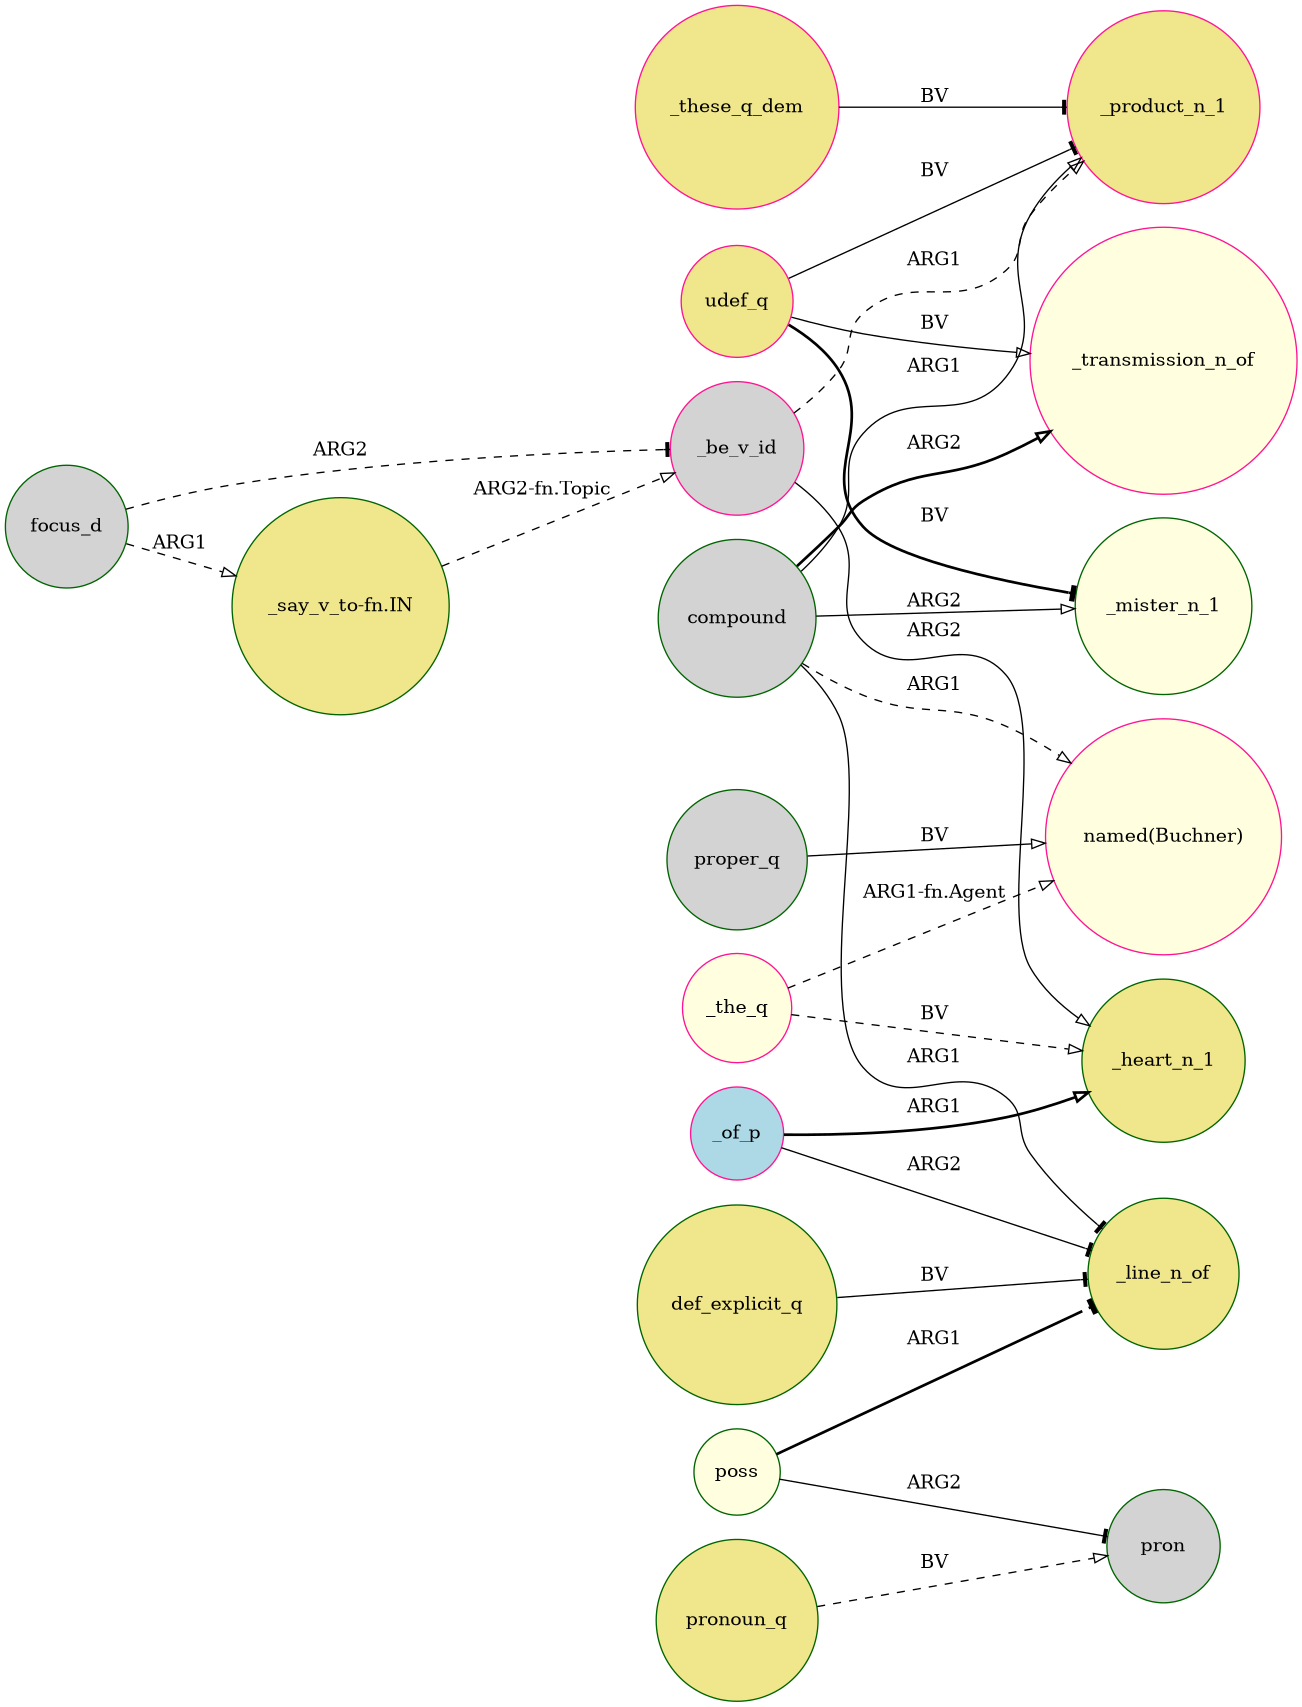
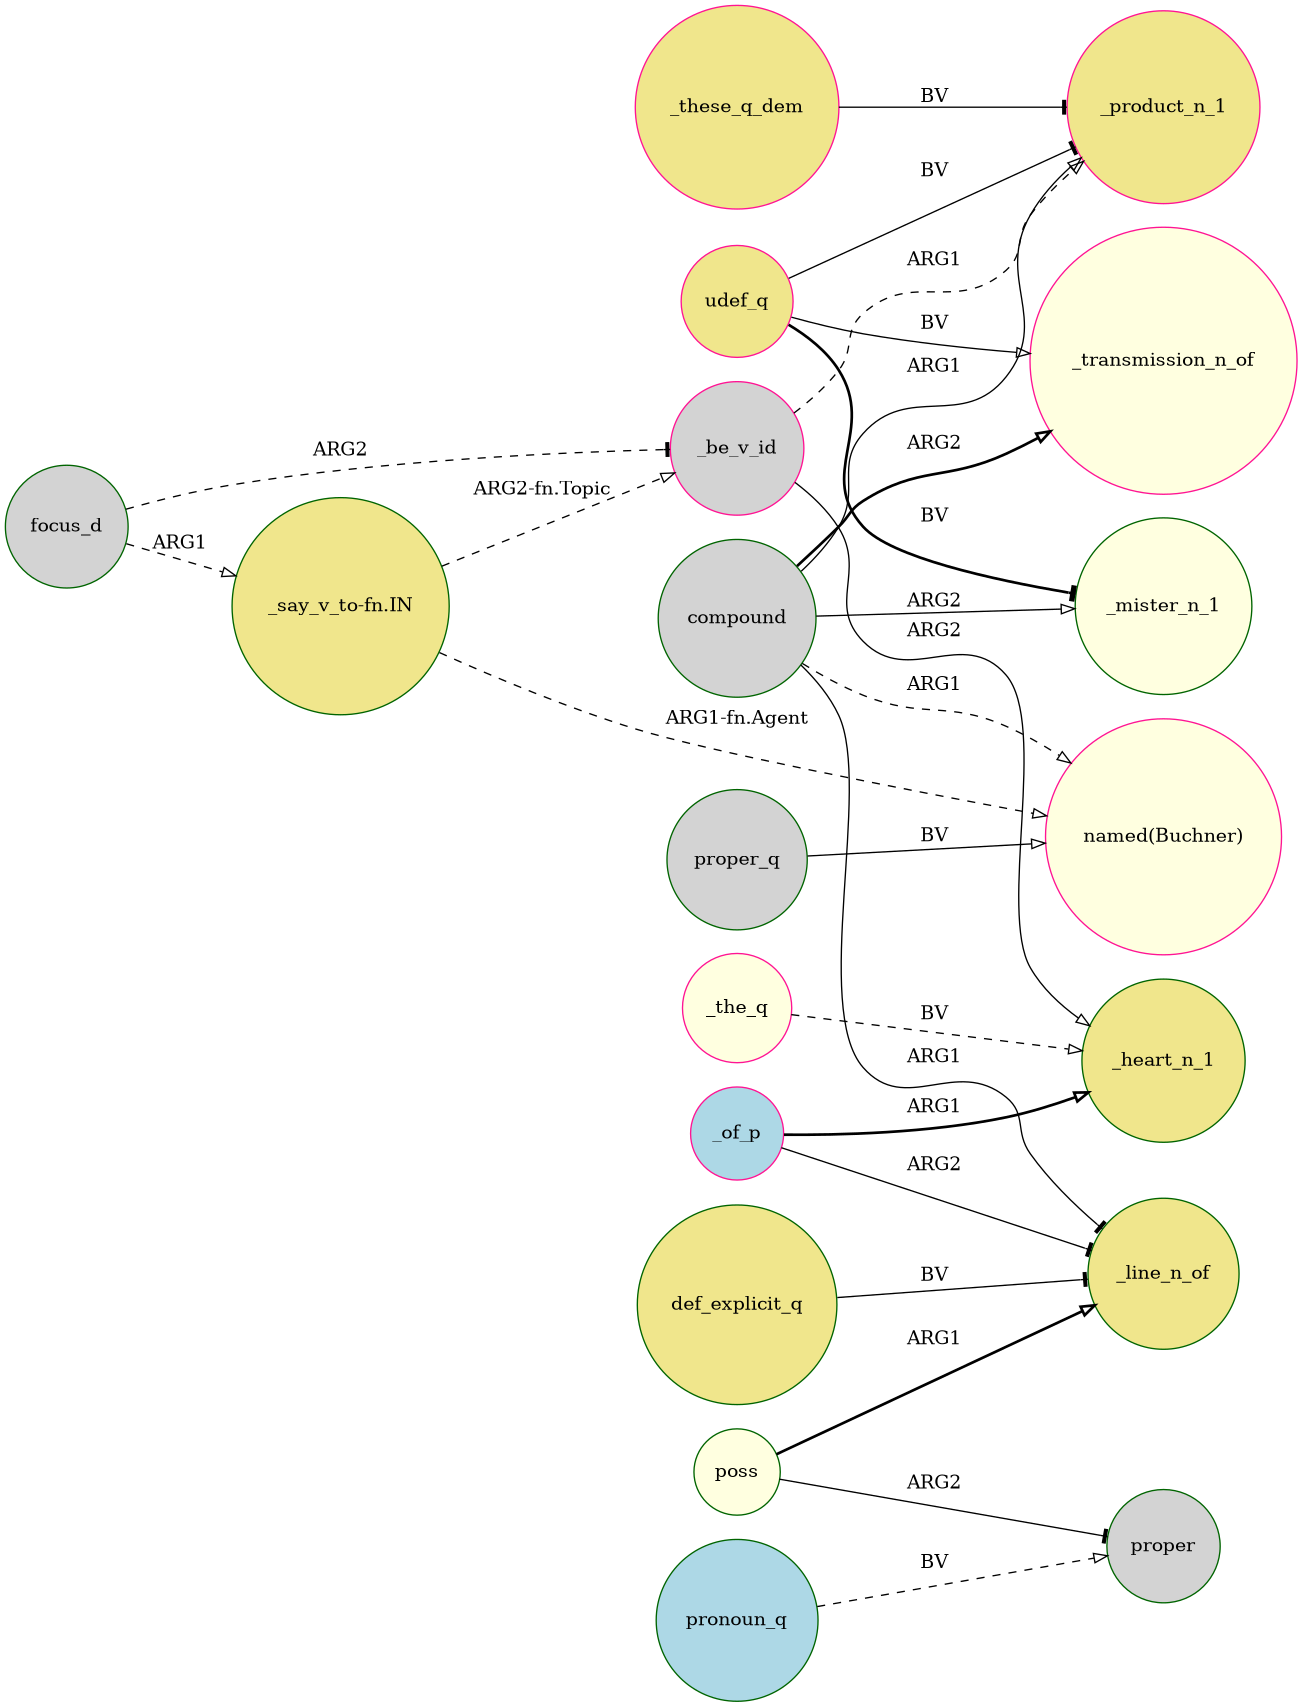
(914, 937) -> (731, 753)
(929, 1383) -> (929, 1383)
(1164, 1546) -> (1164, 1546)
(737, 1620) -> (737, 1620)
